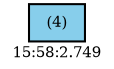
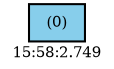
(57, 23) -> (57, 23)
